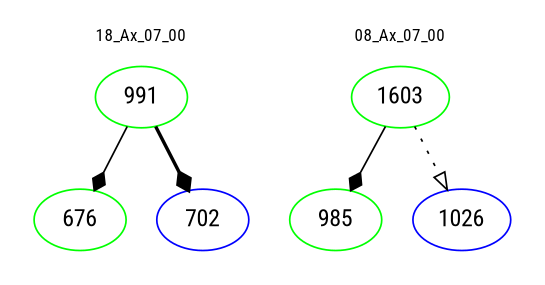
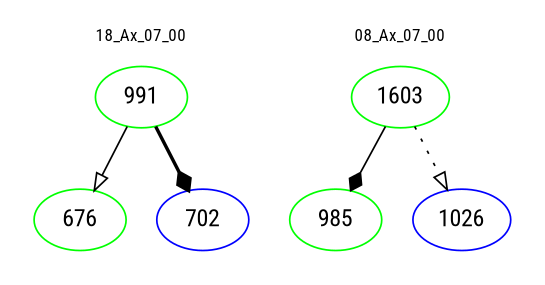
(115, 149) -> (115, 151)
